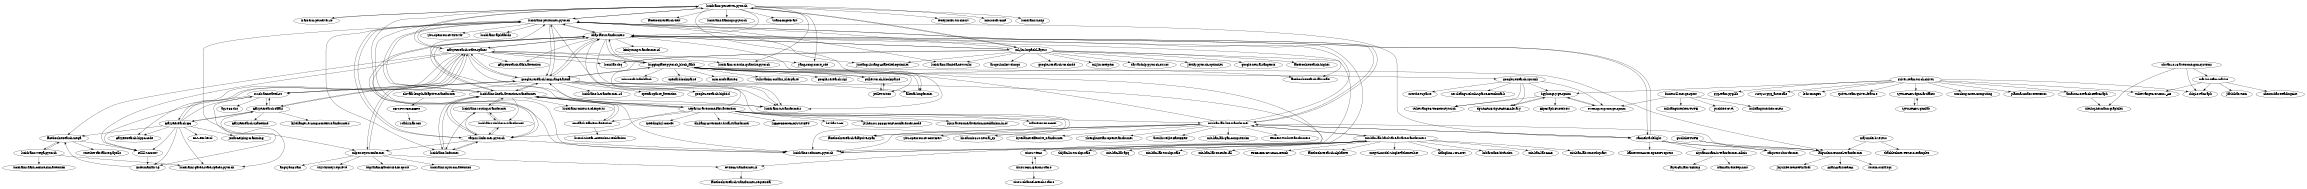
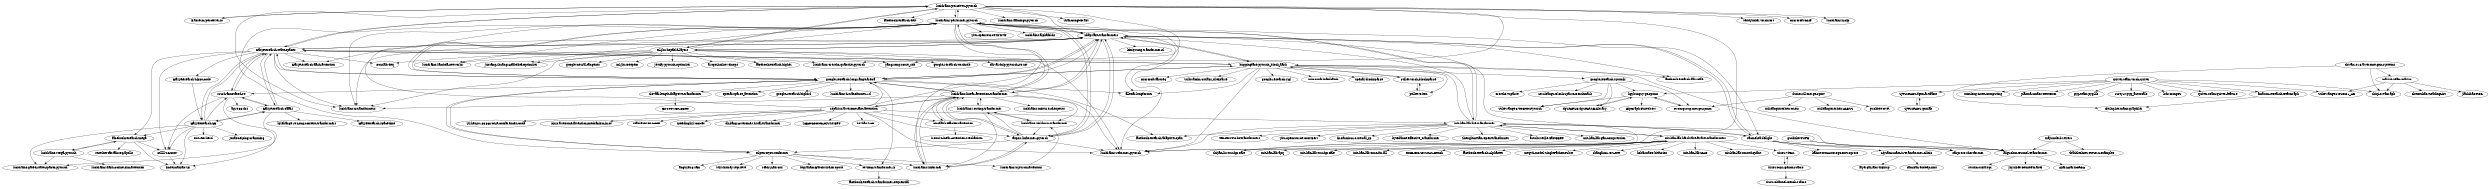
(1681, 109) -> (1835, 109)
(408, 115) -> (772, 159)
(158, 131) -> (196, 101)
(494, 132) -> (1051, 150)
none -> (858, 159)
(94, 163) -> (148, 155)
